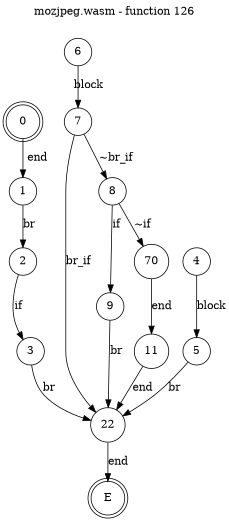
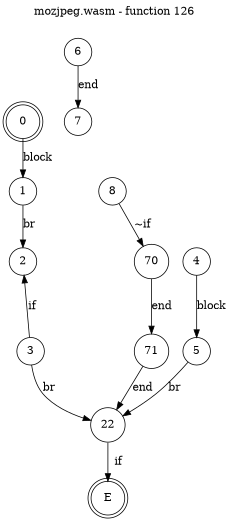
(88, 85) -> (88, 85)
(94, 153) -> none
(37, 158) -> (37, 158)
(66, 274) -> none
(13, 304) -> (27, 310)
(110, 306) -> none
(152, 351) -> (152, 351)
(118, 462) -> (118, 462)
